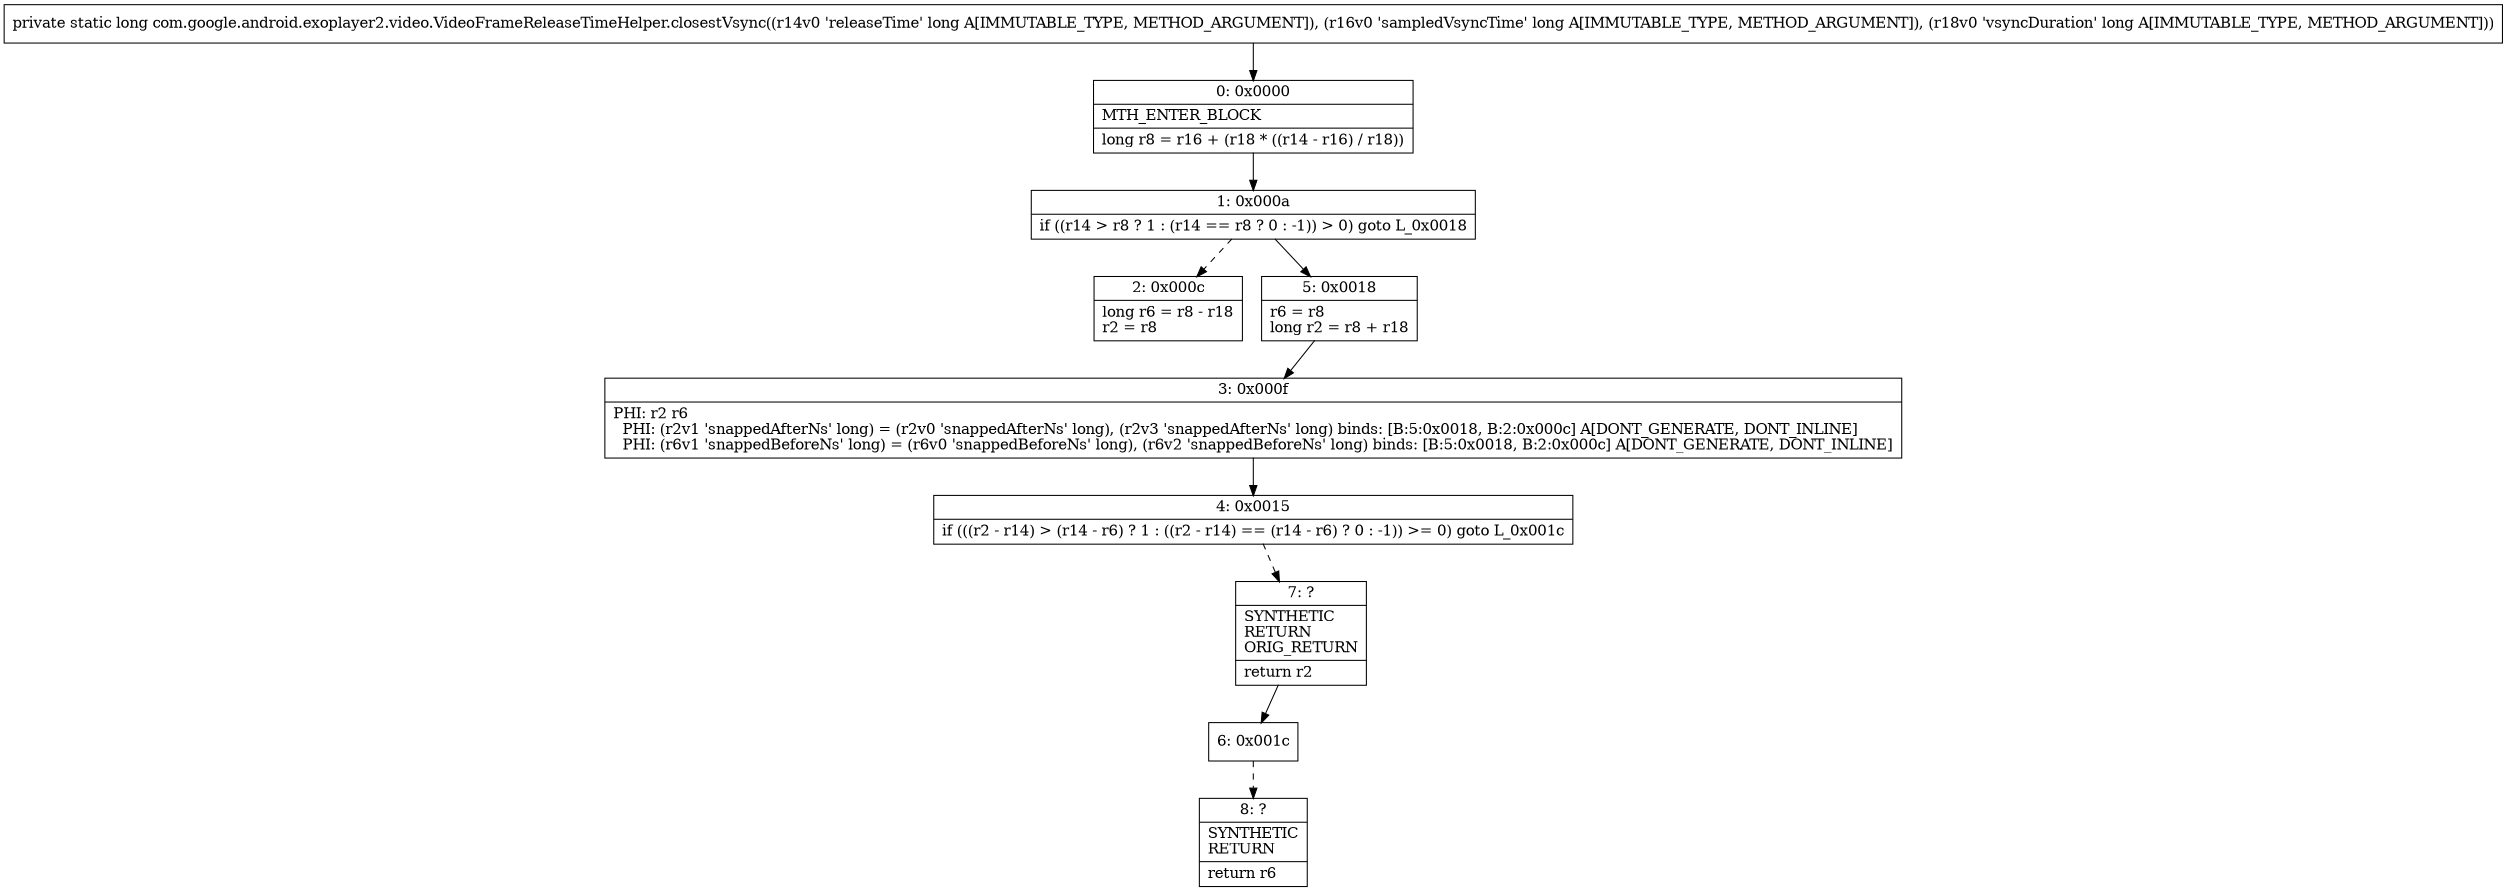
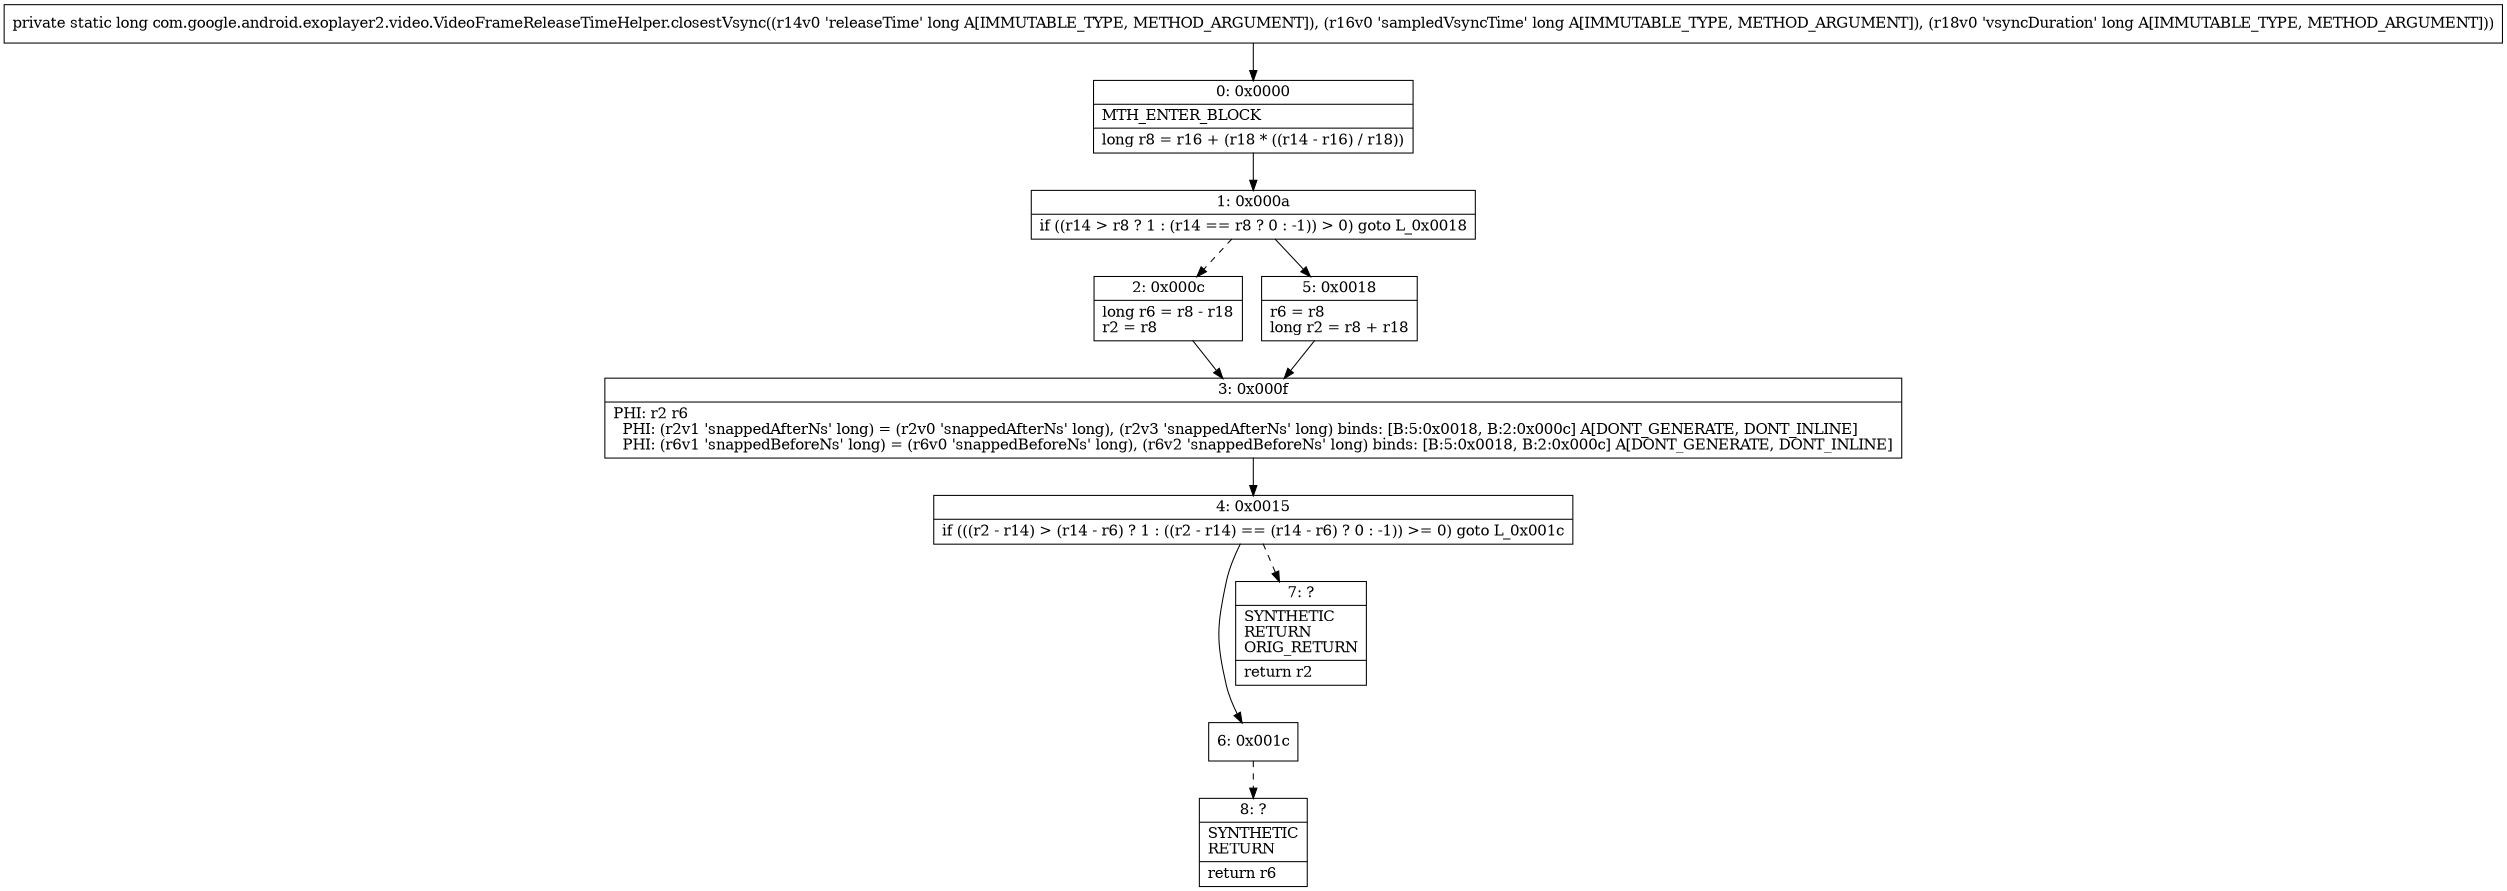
none -> (1204, 355)
(1272, 699) -> (1219, 628)
